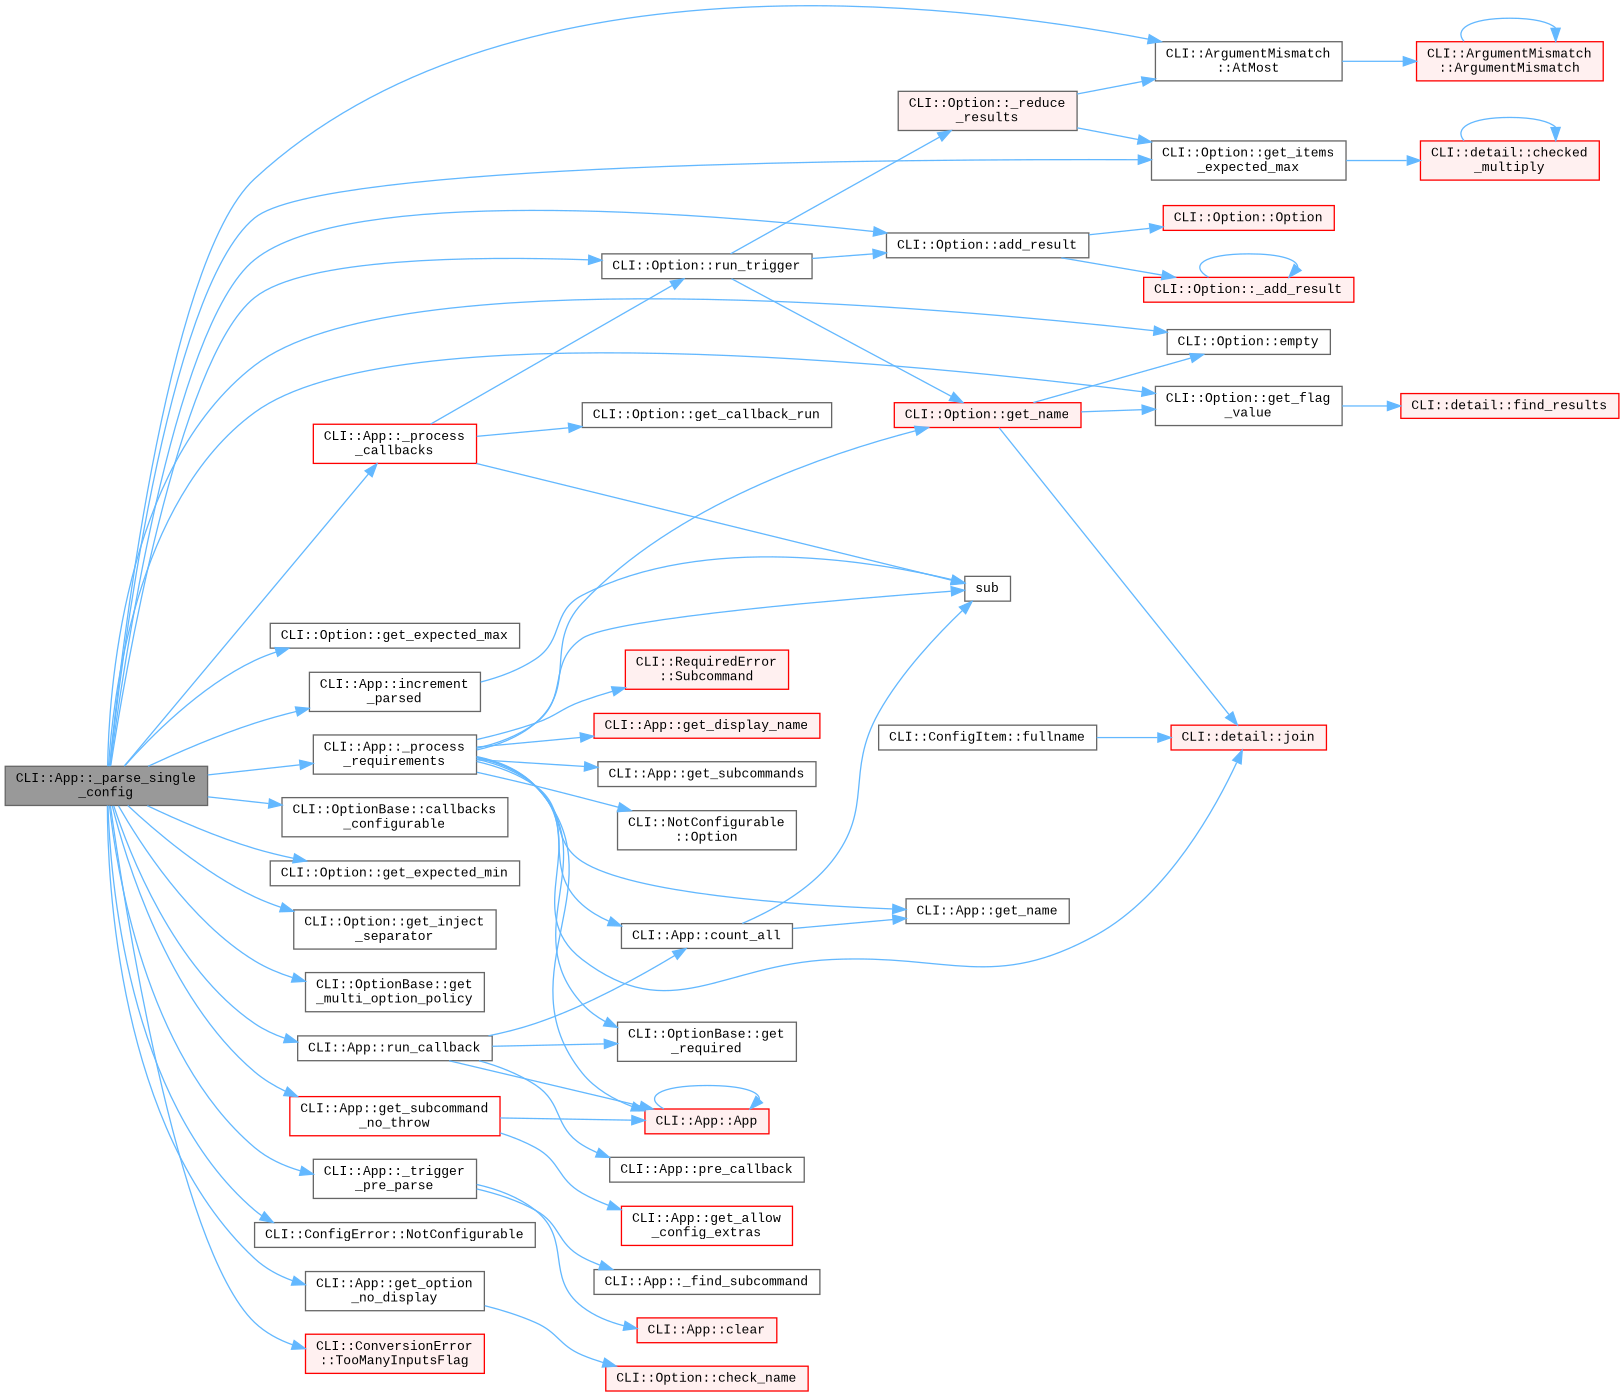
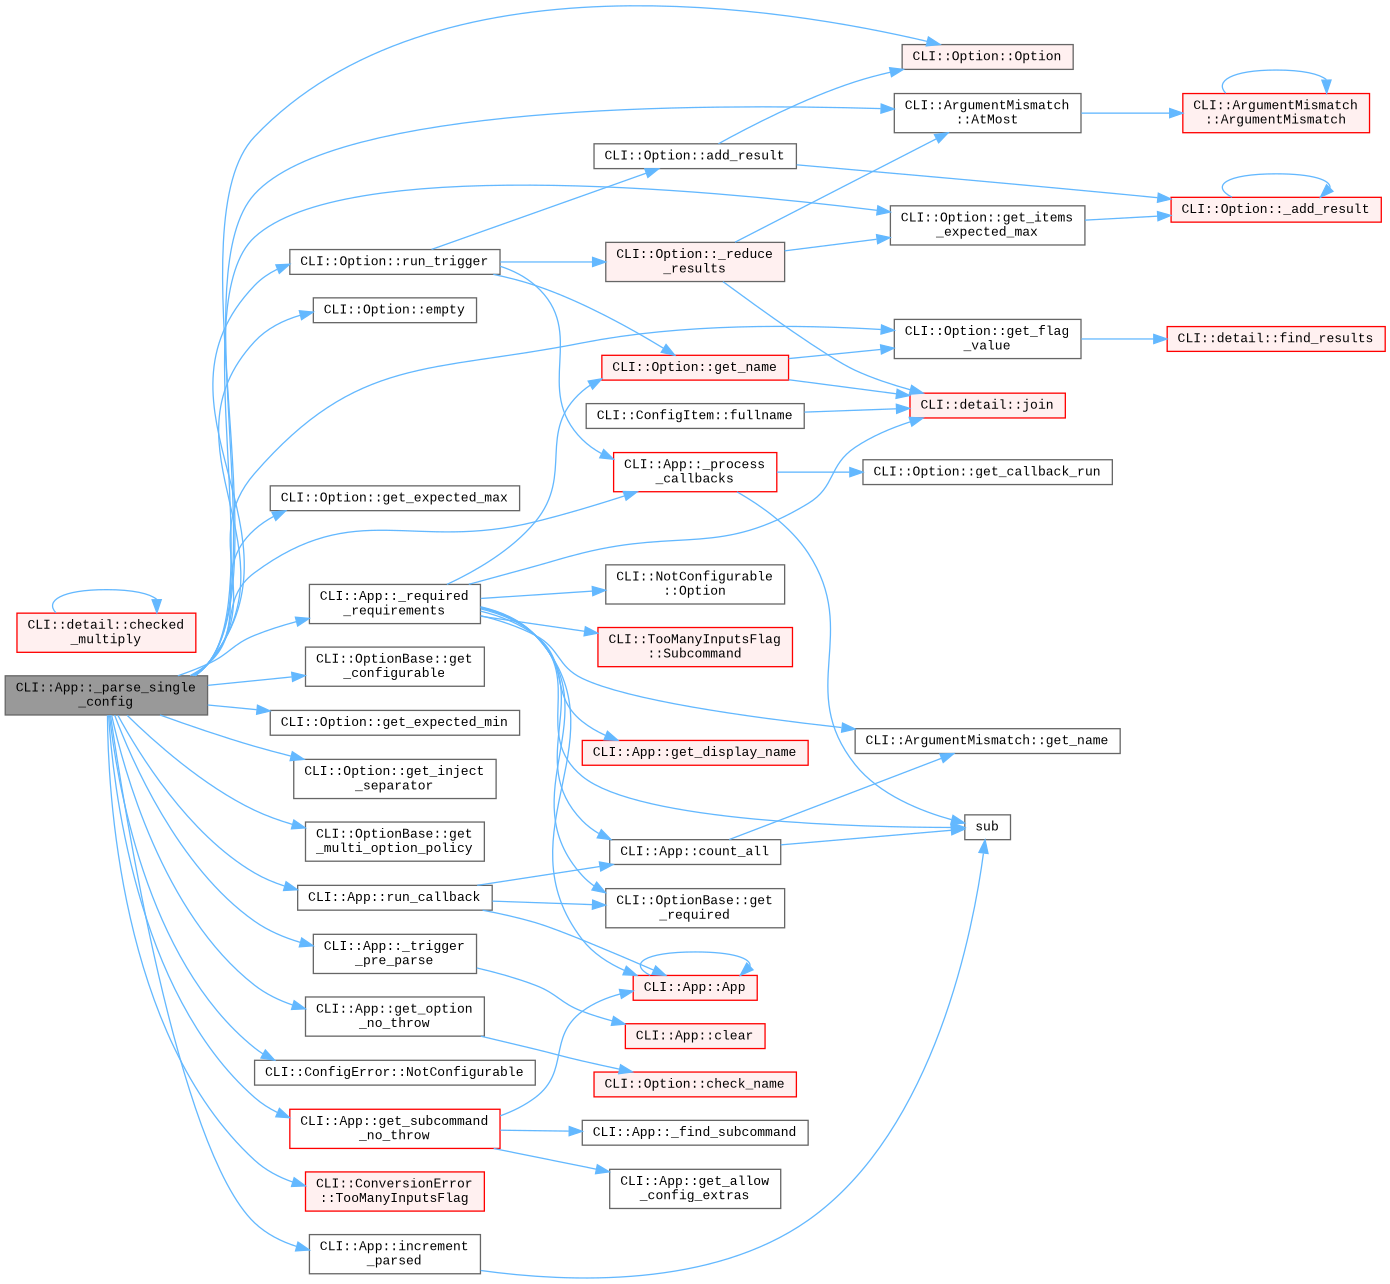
(1377, 161) -> (1121, 218)
(1249, 218) -> (988, 57)
(297, 238) -> (314, 89)
none -> (812, 345)
(533, 365) -> (560, 359)
(1112, 380) -> none
(707, 670) -> (695, 647)
(395, 755) -> (395, 604)
(707, 774) -> none
(395, 817) -> (395, 667)
(988, 911) -> (988, 741)
(707, 1170) -> none
(707, 1226) -> (695, 1189)
(563, 1241) -> (535, 1131)
(395, 1291) -> (395, 1017)
